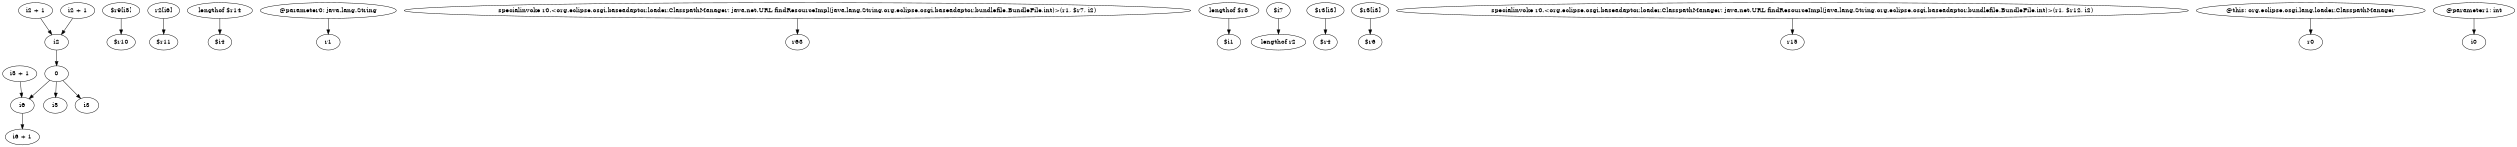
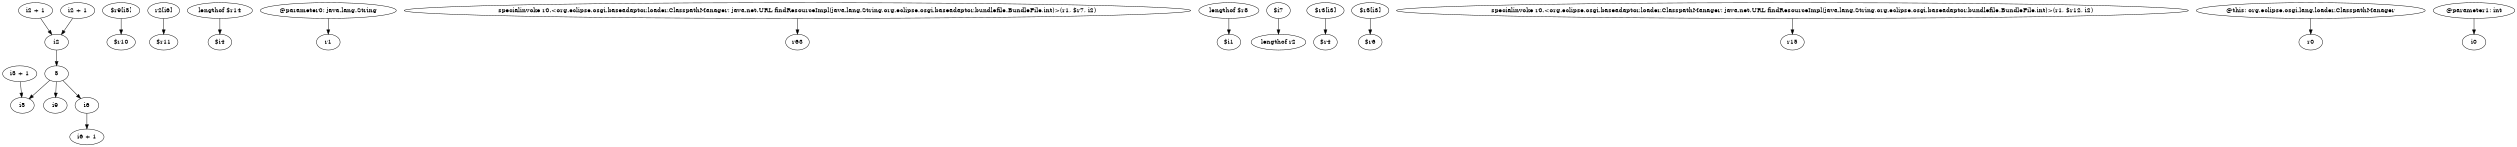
(57, 74) -> (57, 74)
(21, 87) -> (21, 87)
(87, 105) -> (55, 105)
